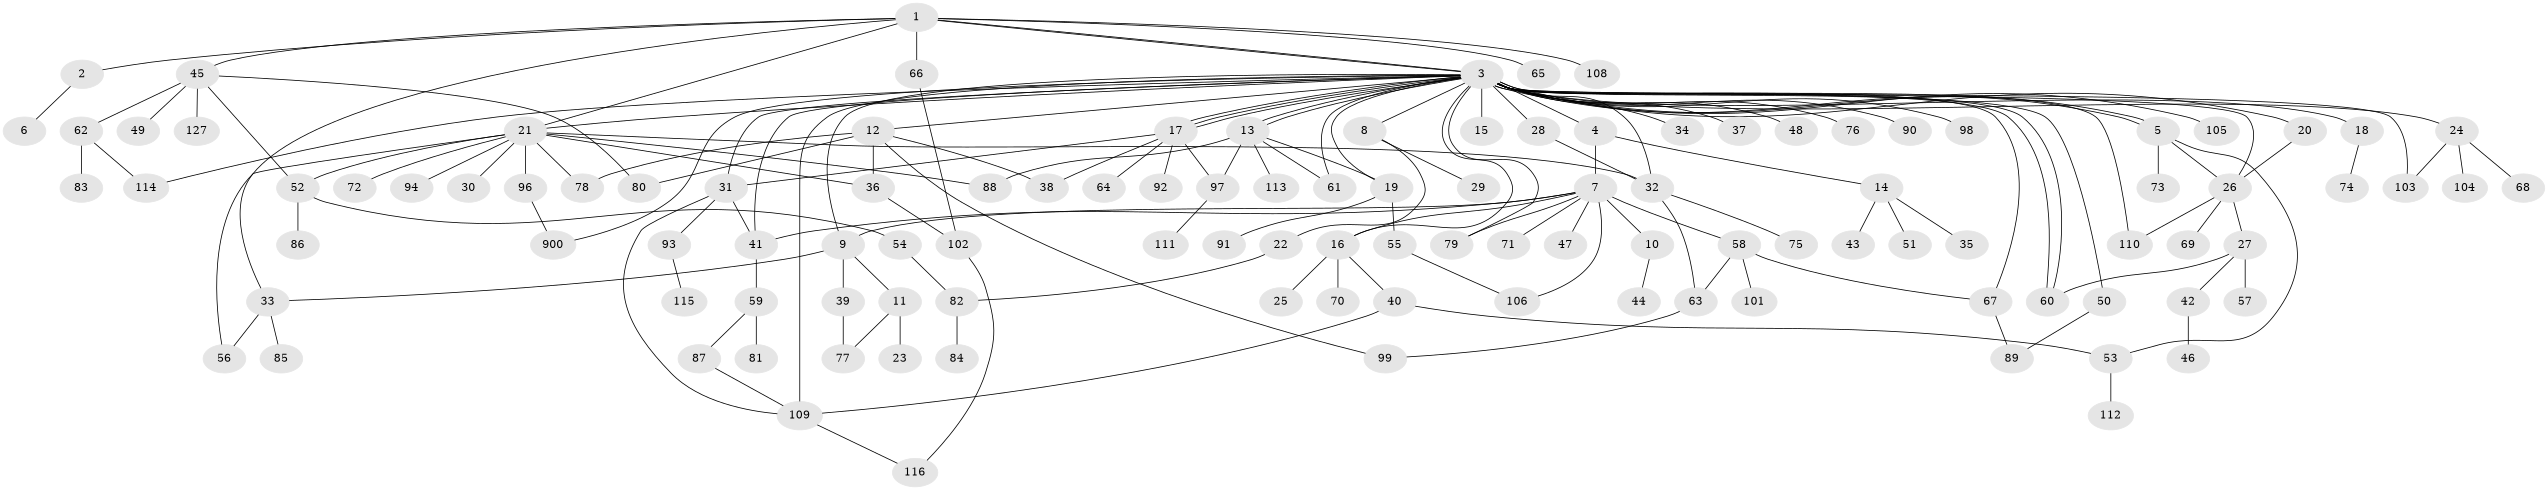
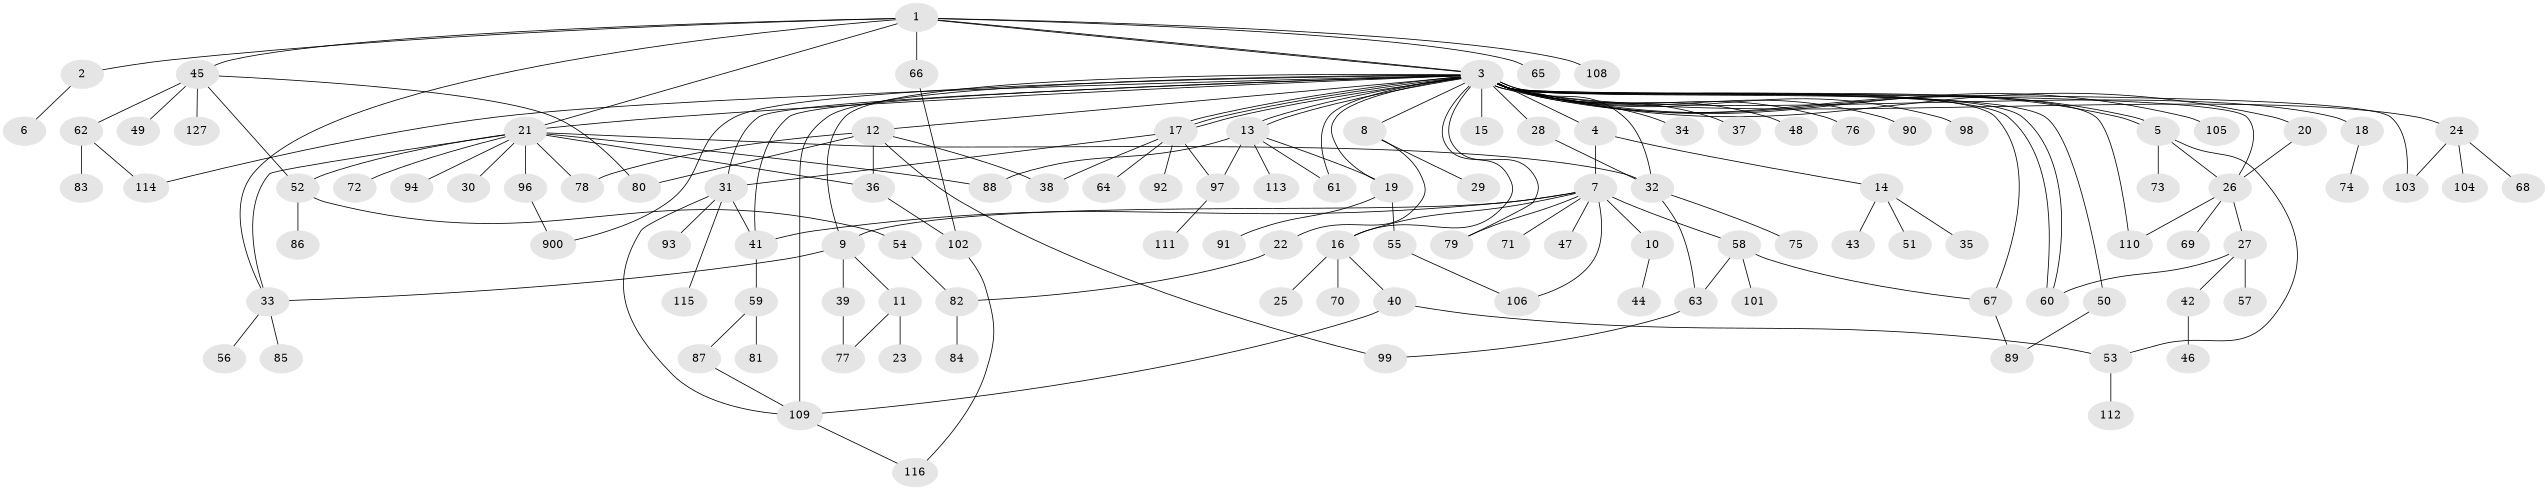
(290, 166) -> (328, 162)
(676, 268) -> (705, 245)
